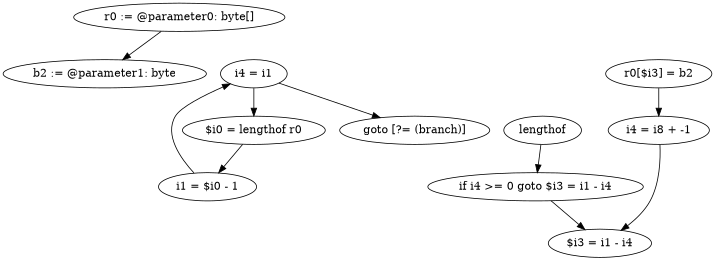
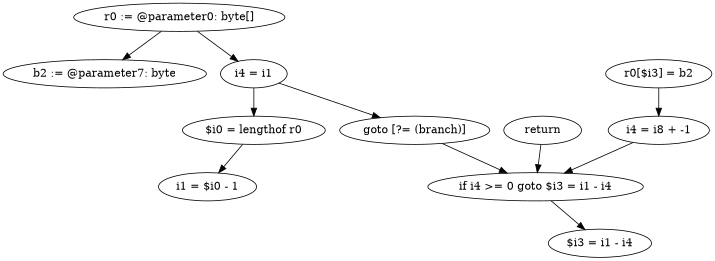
(105, 74) -> (105, 74)
(174, 120) -> (214, 44)
(543, 130) -> (543, 130)
none -> (471, 157)
(655, 190) -> (602, 156)
